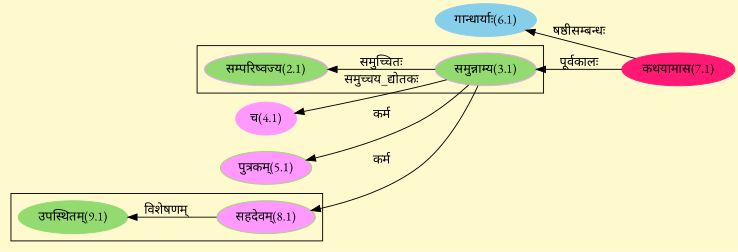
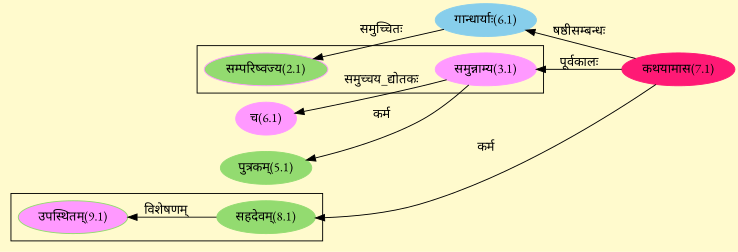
(386, 69) -> (398, 40)
(486, 69) -> (486, 69)
(266, 119) -> (266, 119)
(266, 168) -> (266, 168)
(416, 169) -> (499, 174)
(73, 217) -> (73, 217)
(266, 217) -> (266, 217)
